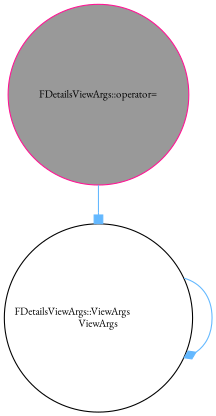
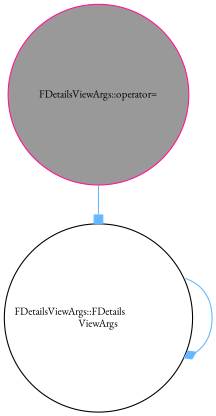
(98, 318) -> (98, 318)
